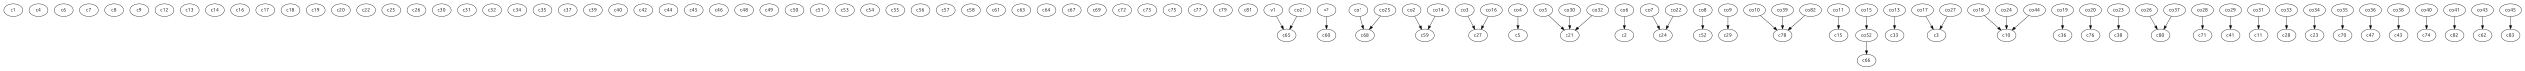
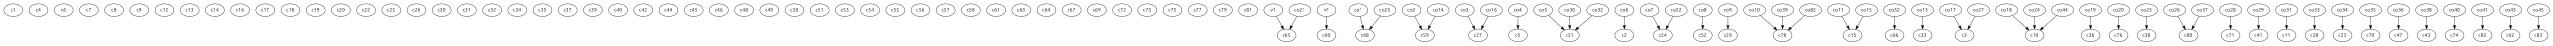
(1867, 21) -> (1860, 21)
